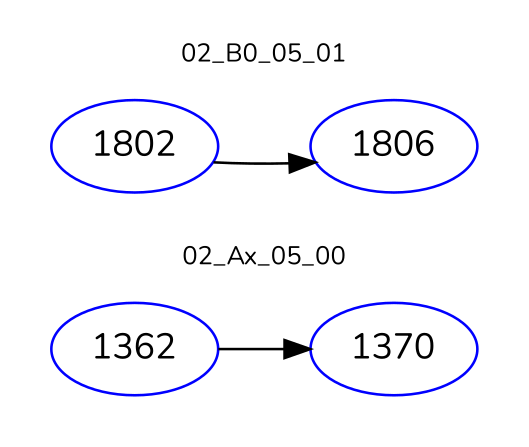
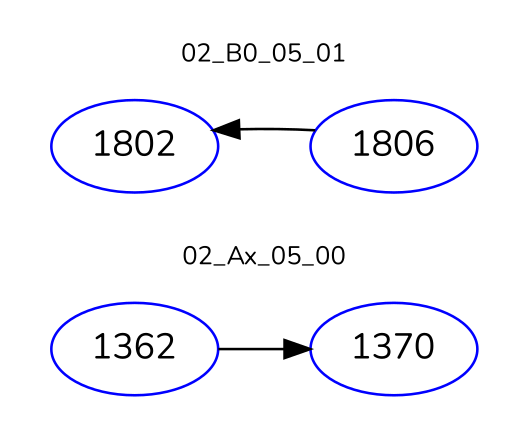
(252, 164) -> (277, 129)
